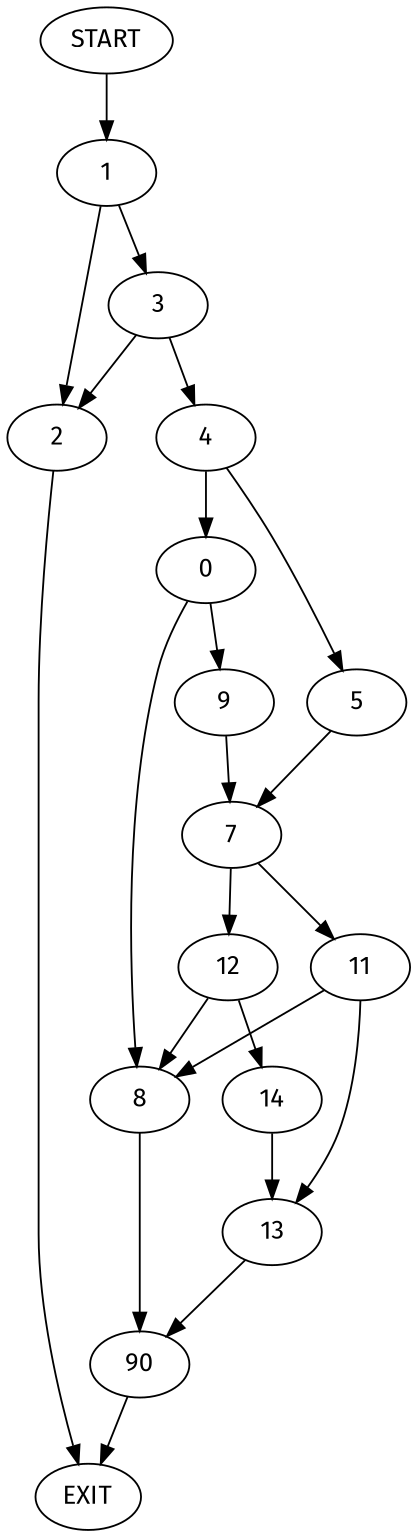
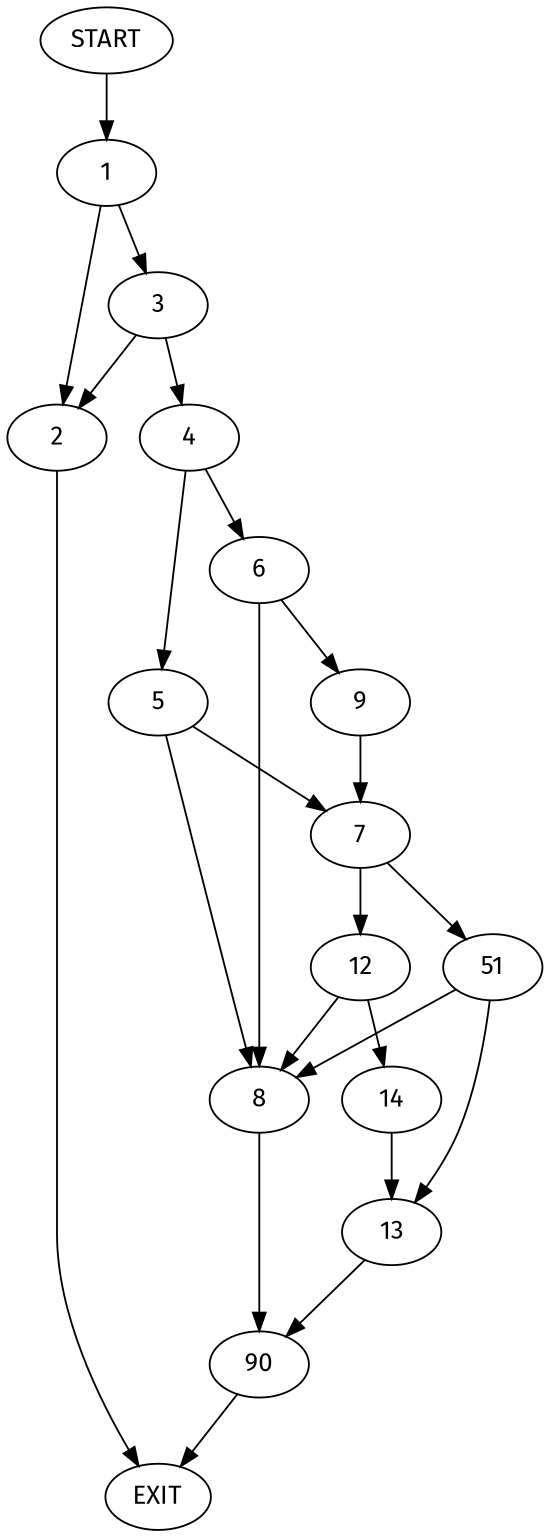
(206, 570) -> (259, 570)
none -> (206, 892)
(360, 967) -> (493, 967)
